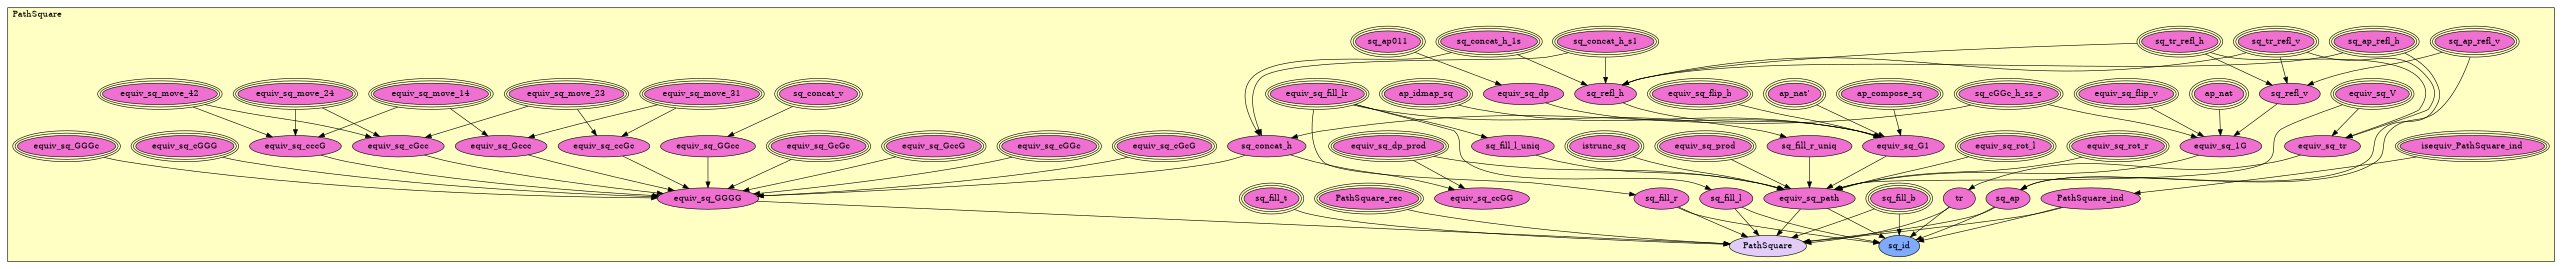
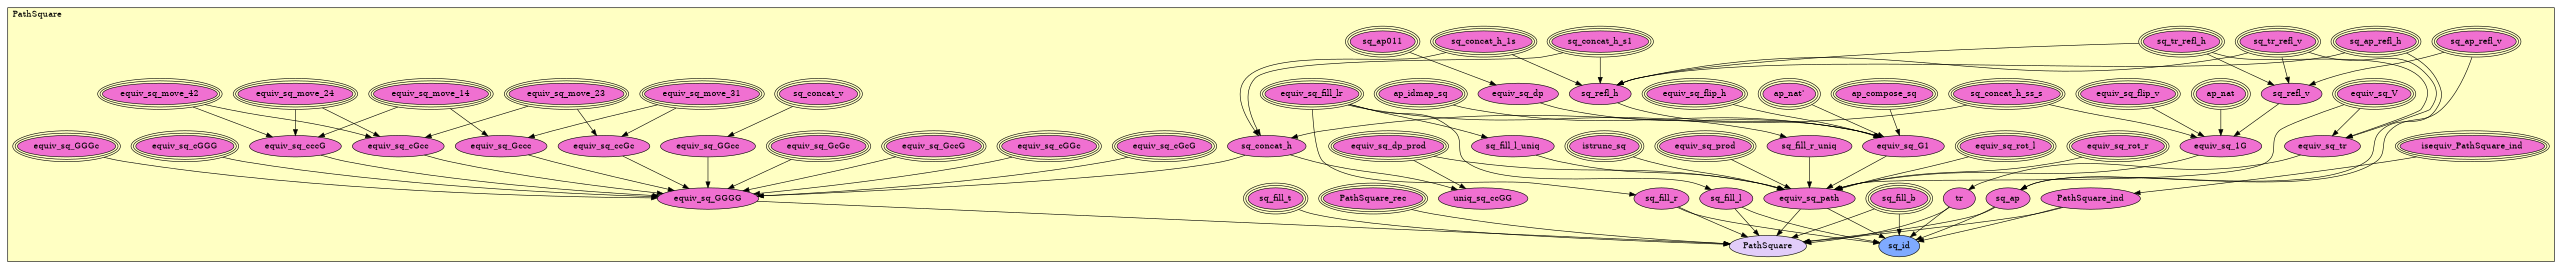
(2009, 94) -> (2007, 94)
(1482, 199) -> (1483, 199)
